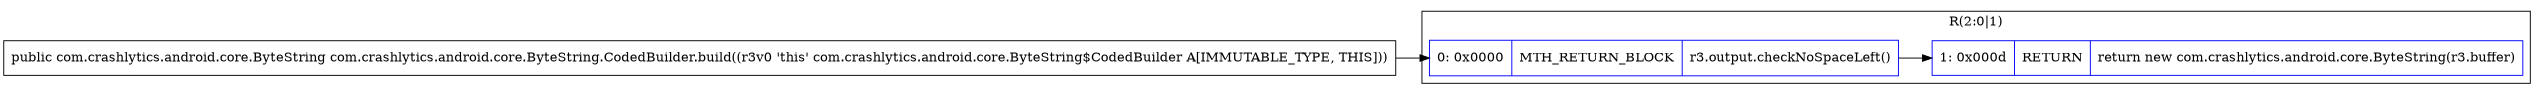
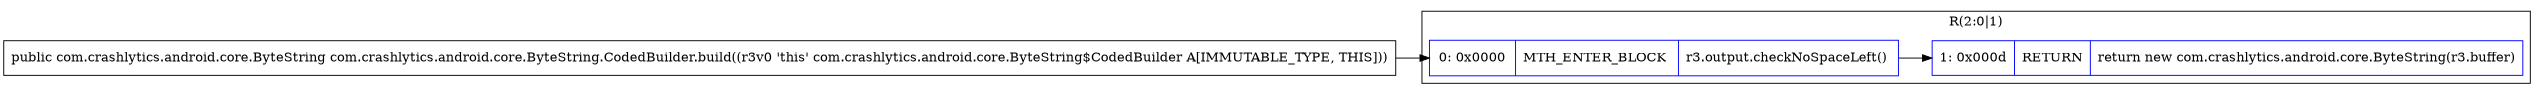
(1597, 58) -> (1595, 58)
